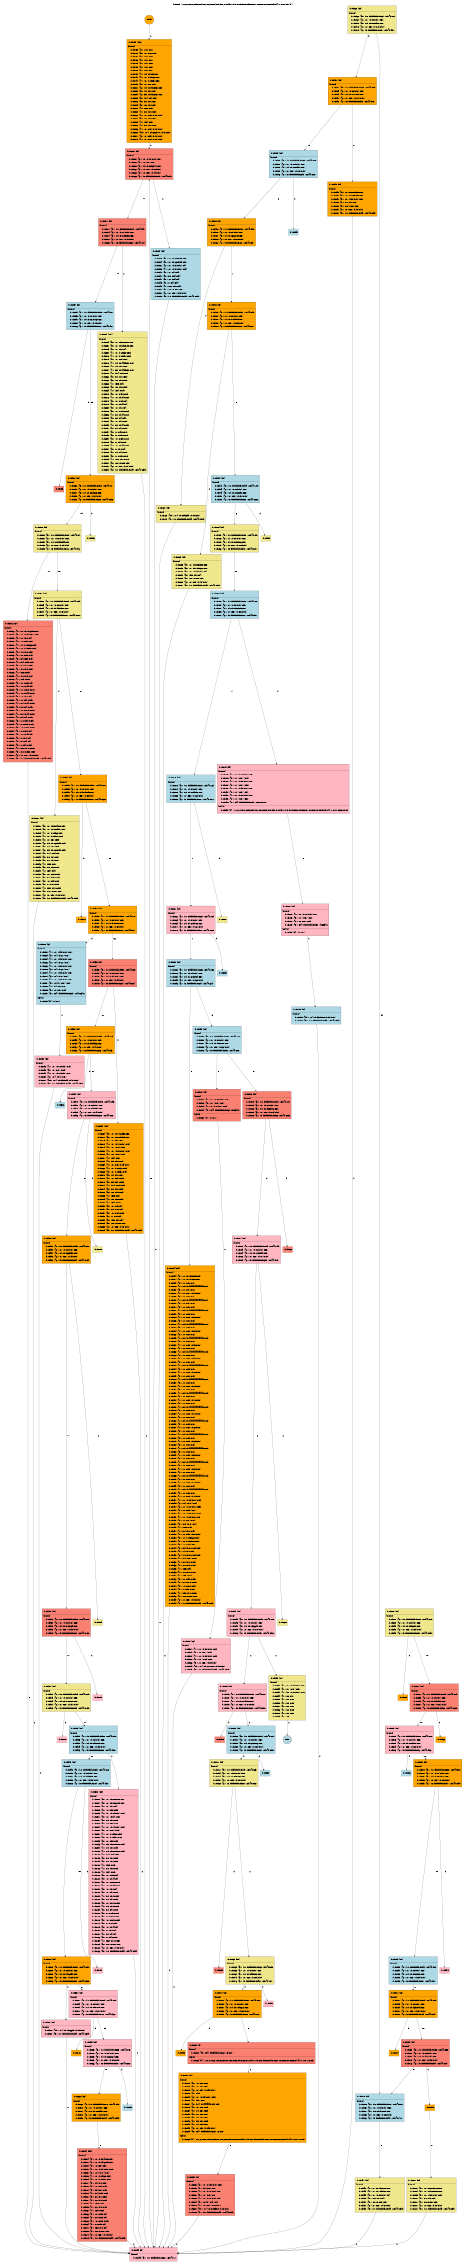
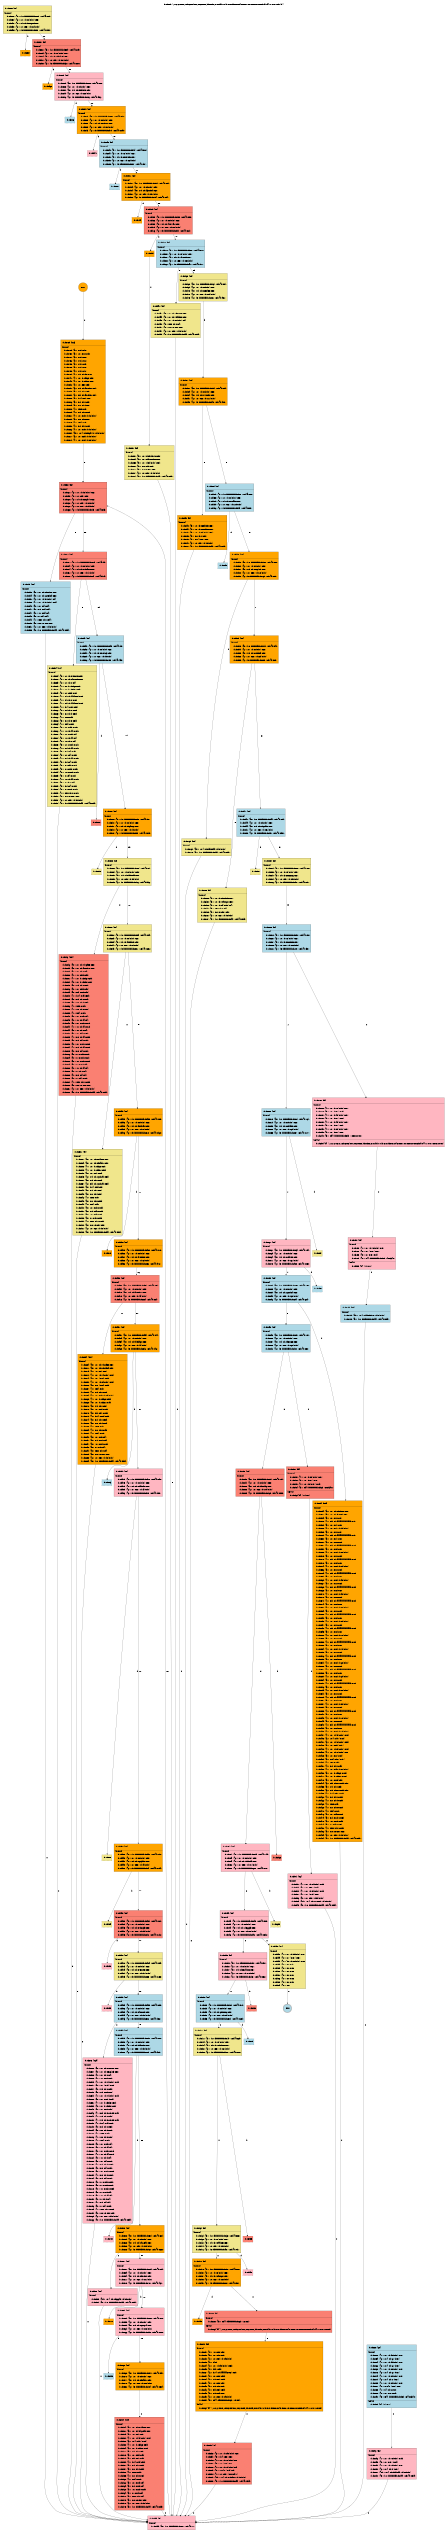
(149, 20) -> (83, 287)
none -> (115, 187)
(91, 938) -> none
(380, 1063) -> (192, 270)
